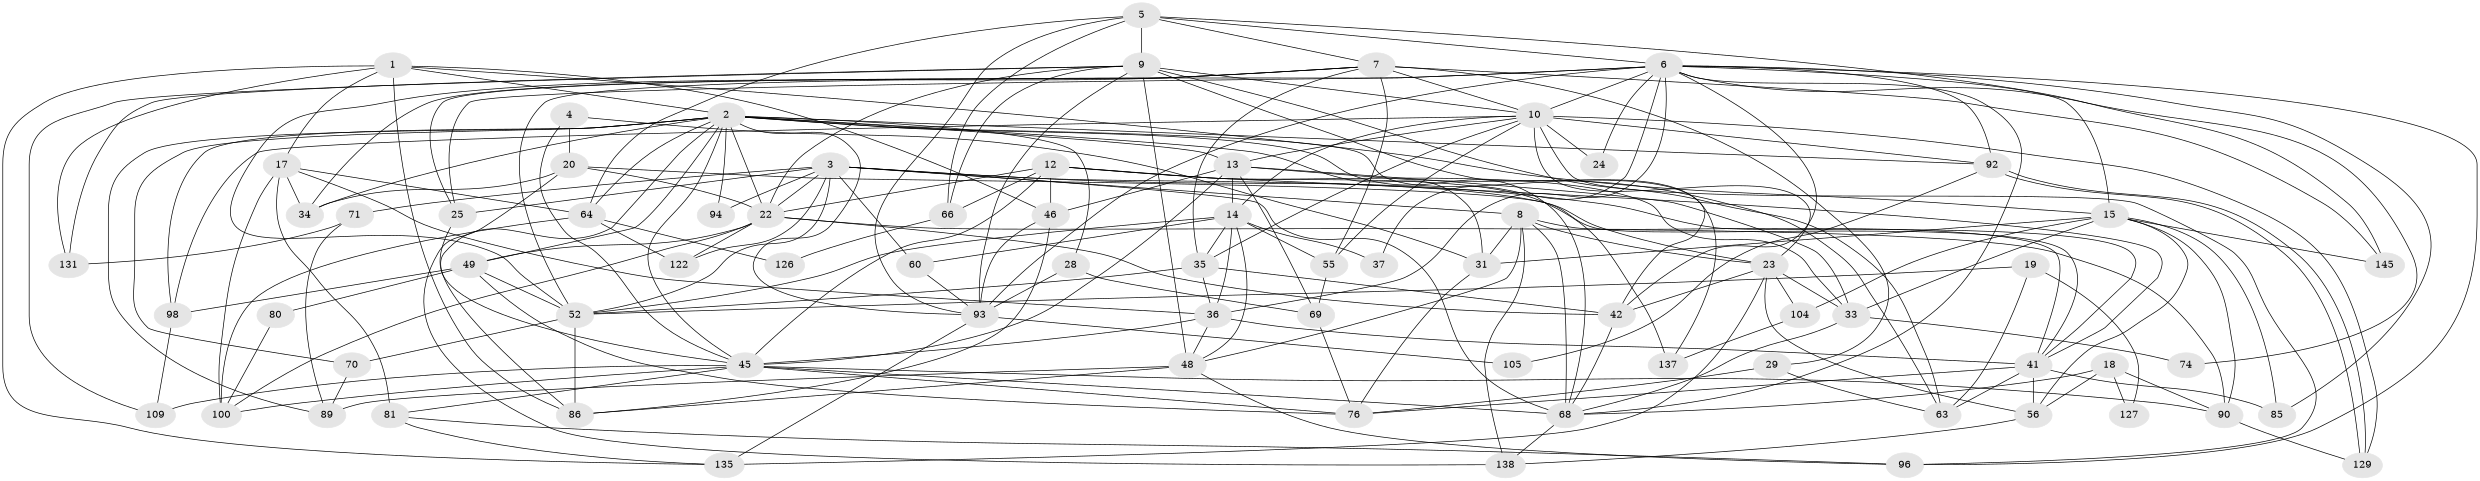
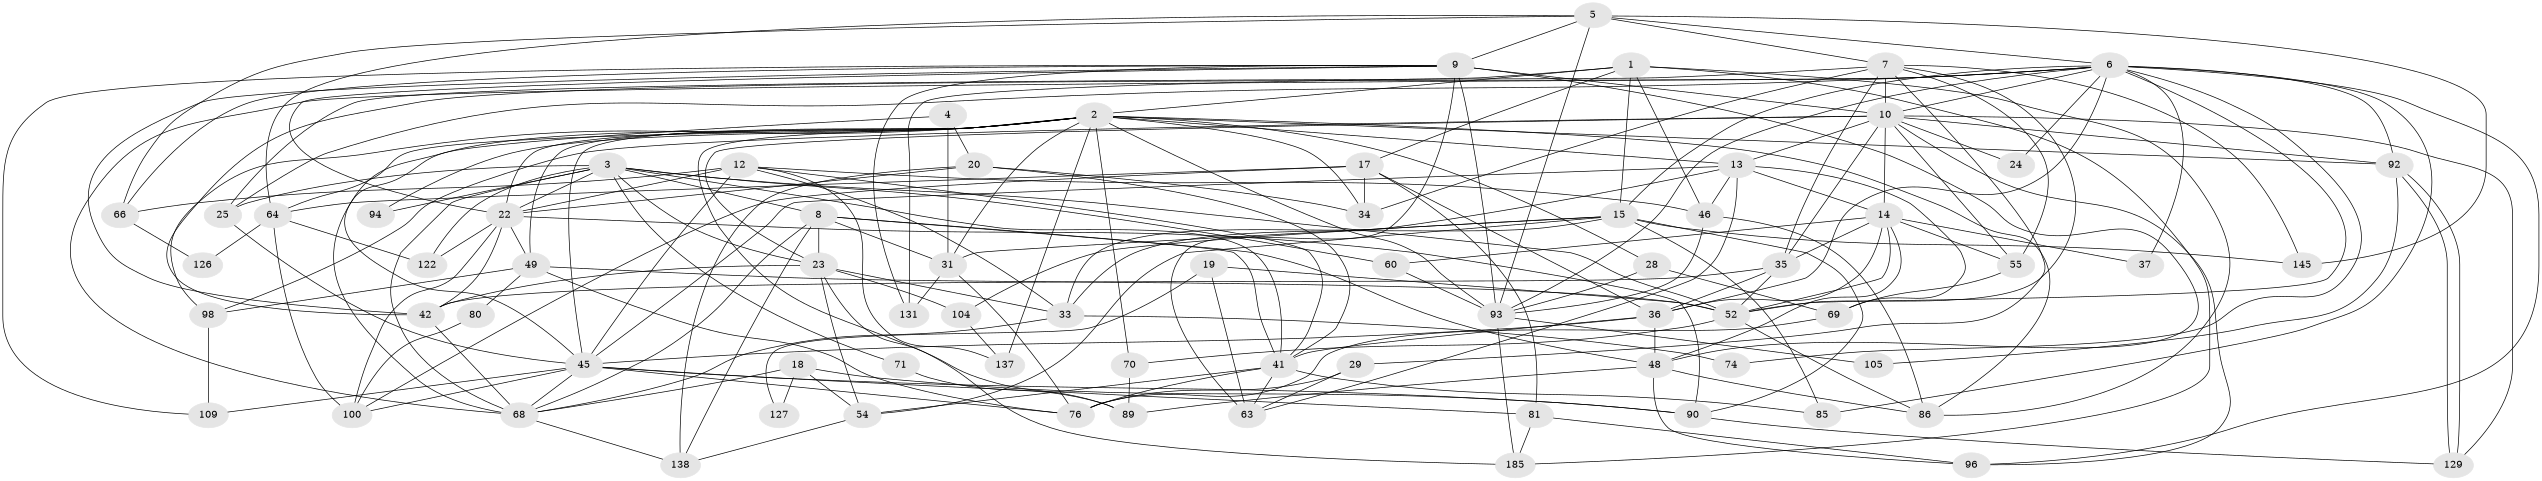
(216, 252) -> (927, 292)
(2033, 415) -> (862, 415)
(724, 465) -> (1515, 465)
